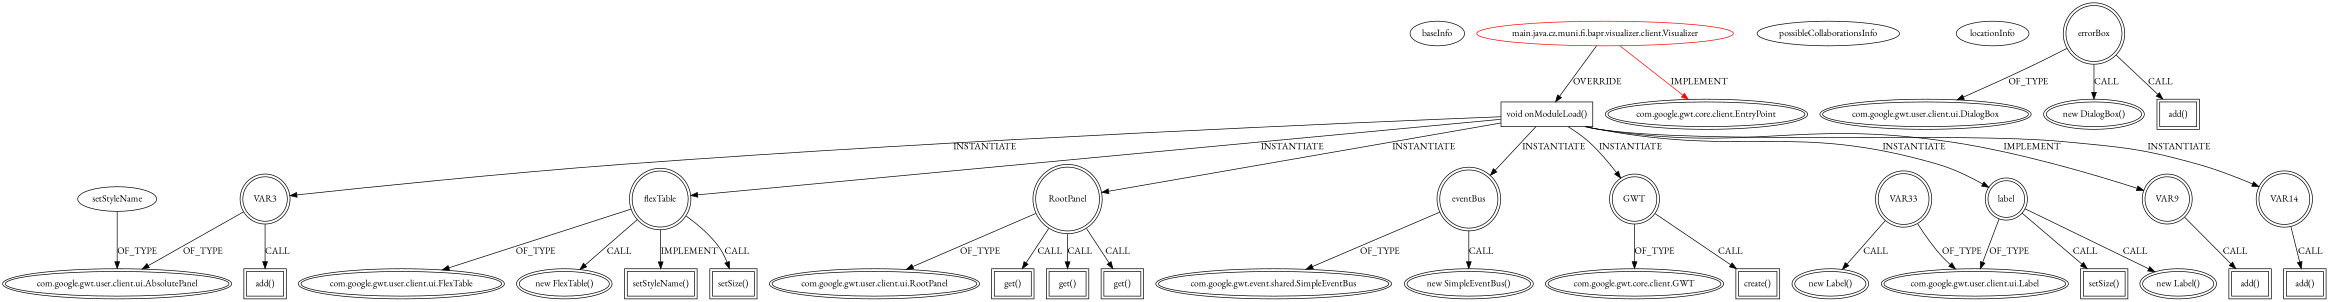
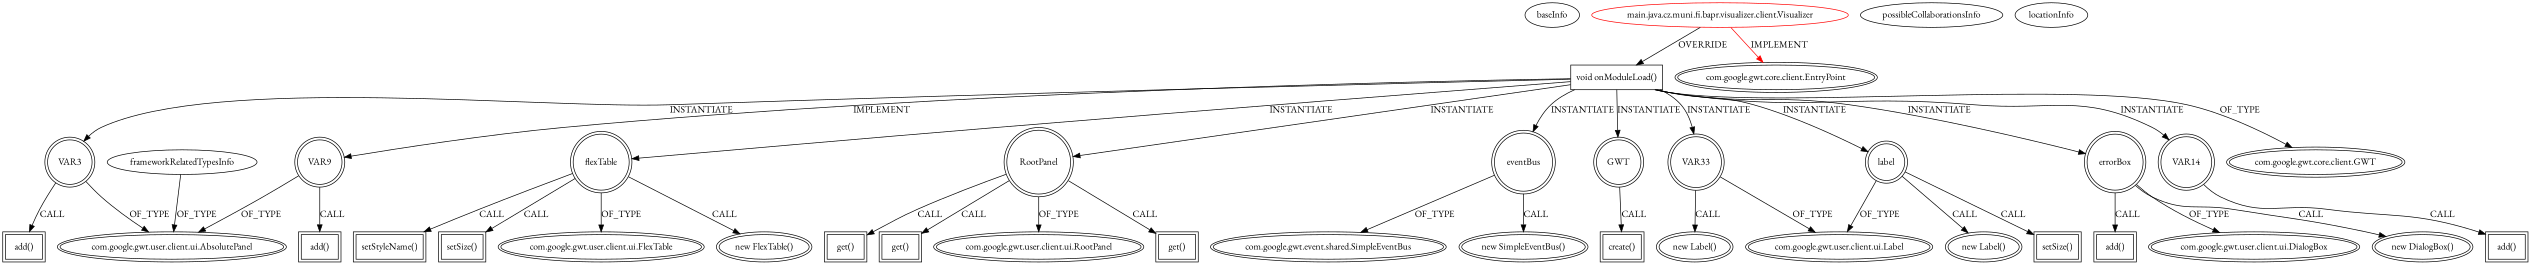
none -> (1681, 105)
none -> (1869, 108)
(117, 199) -> (182, 162)
none -> (252, 203)
(1635, 243) -> (1974, 95)
(690, 251) -> (492, 214)
